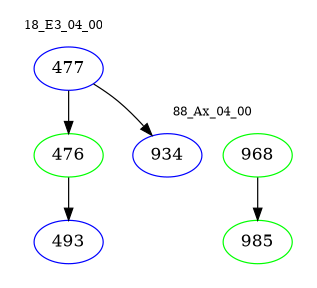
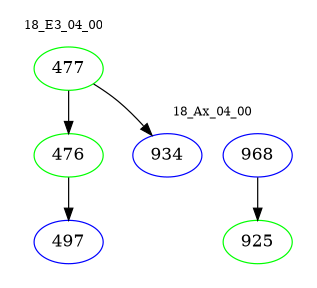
(69, 69) -> (69, 69)
(213, 113) -> (213, 113)
(258, 155) -> (258, 155)
(69, 242) -> (69, 242)
(258, 242) -> (258, 242)
